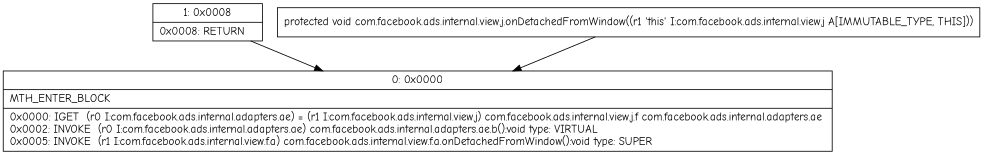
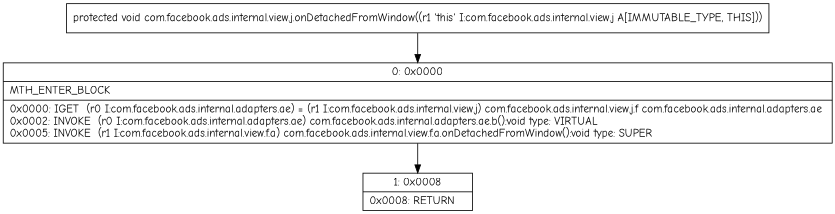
(283, 54) -> (418, 154)
